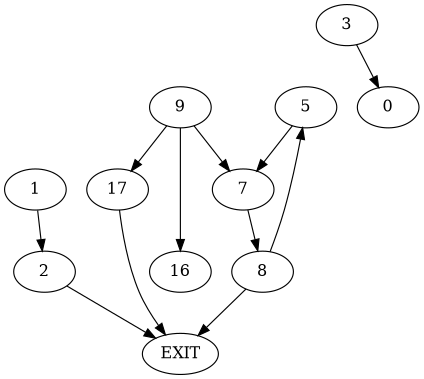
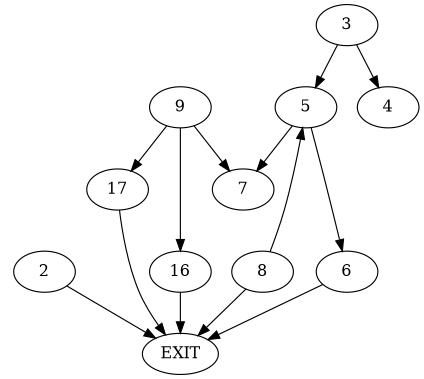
none -> (329, 61)
(388, 107) -> (388, 107)
(35, 190) -> none
(251, 225) -> none
none -> (347, 272)
none -> (180, 307)
